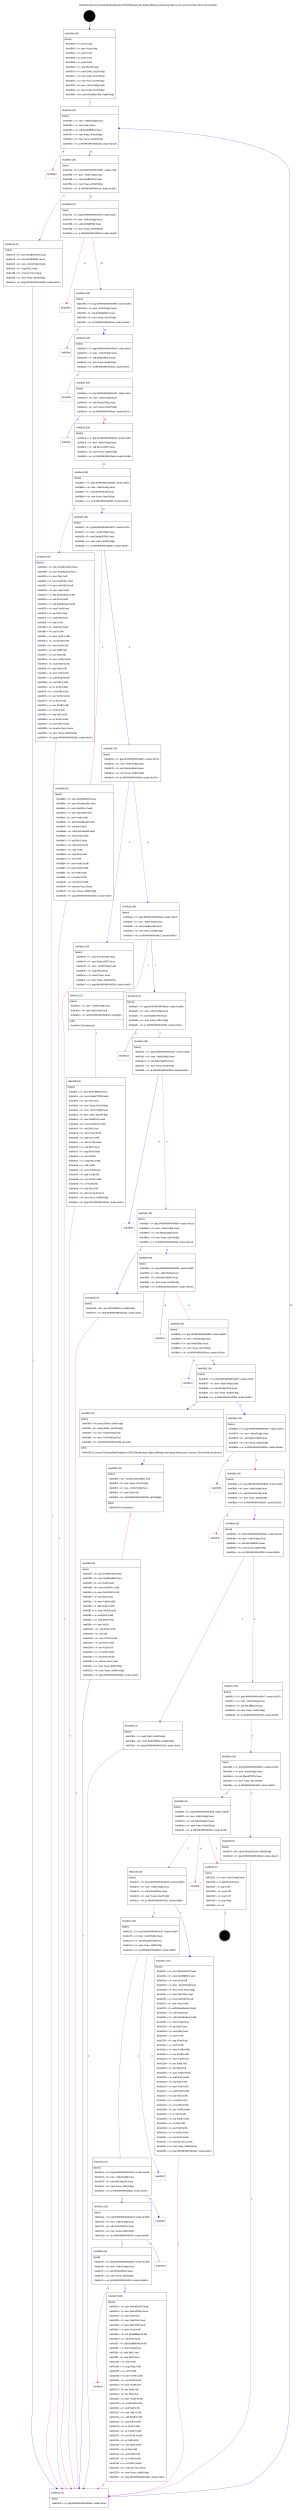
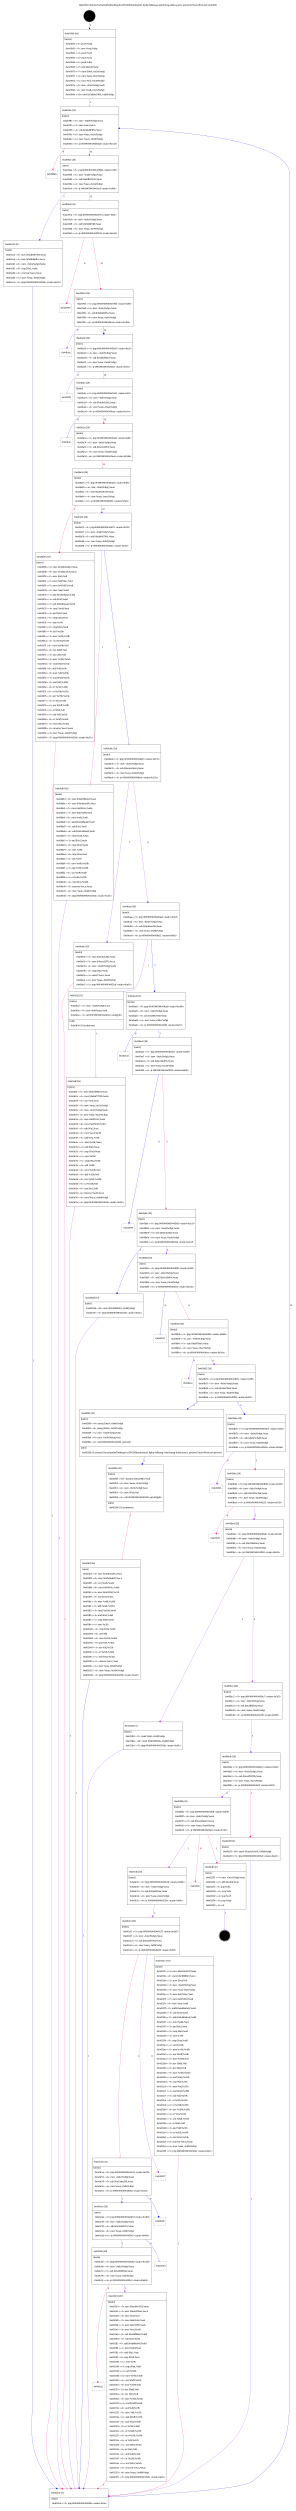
none -> (104, 374)
(185, 1929) -> none
